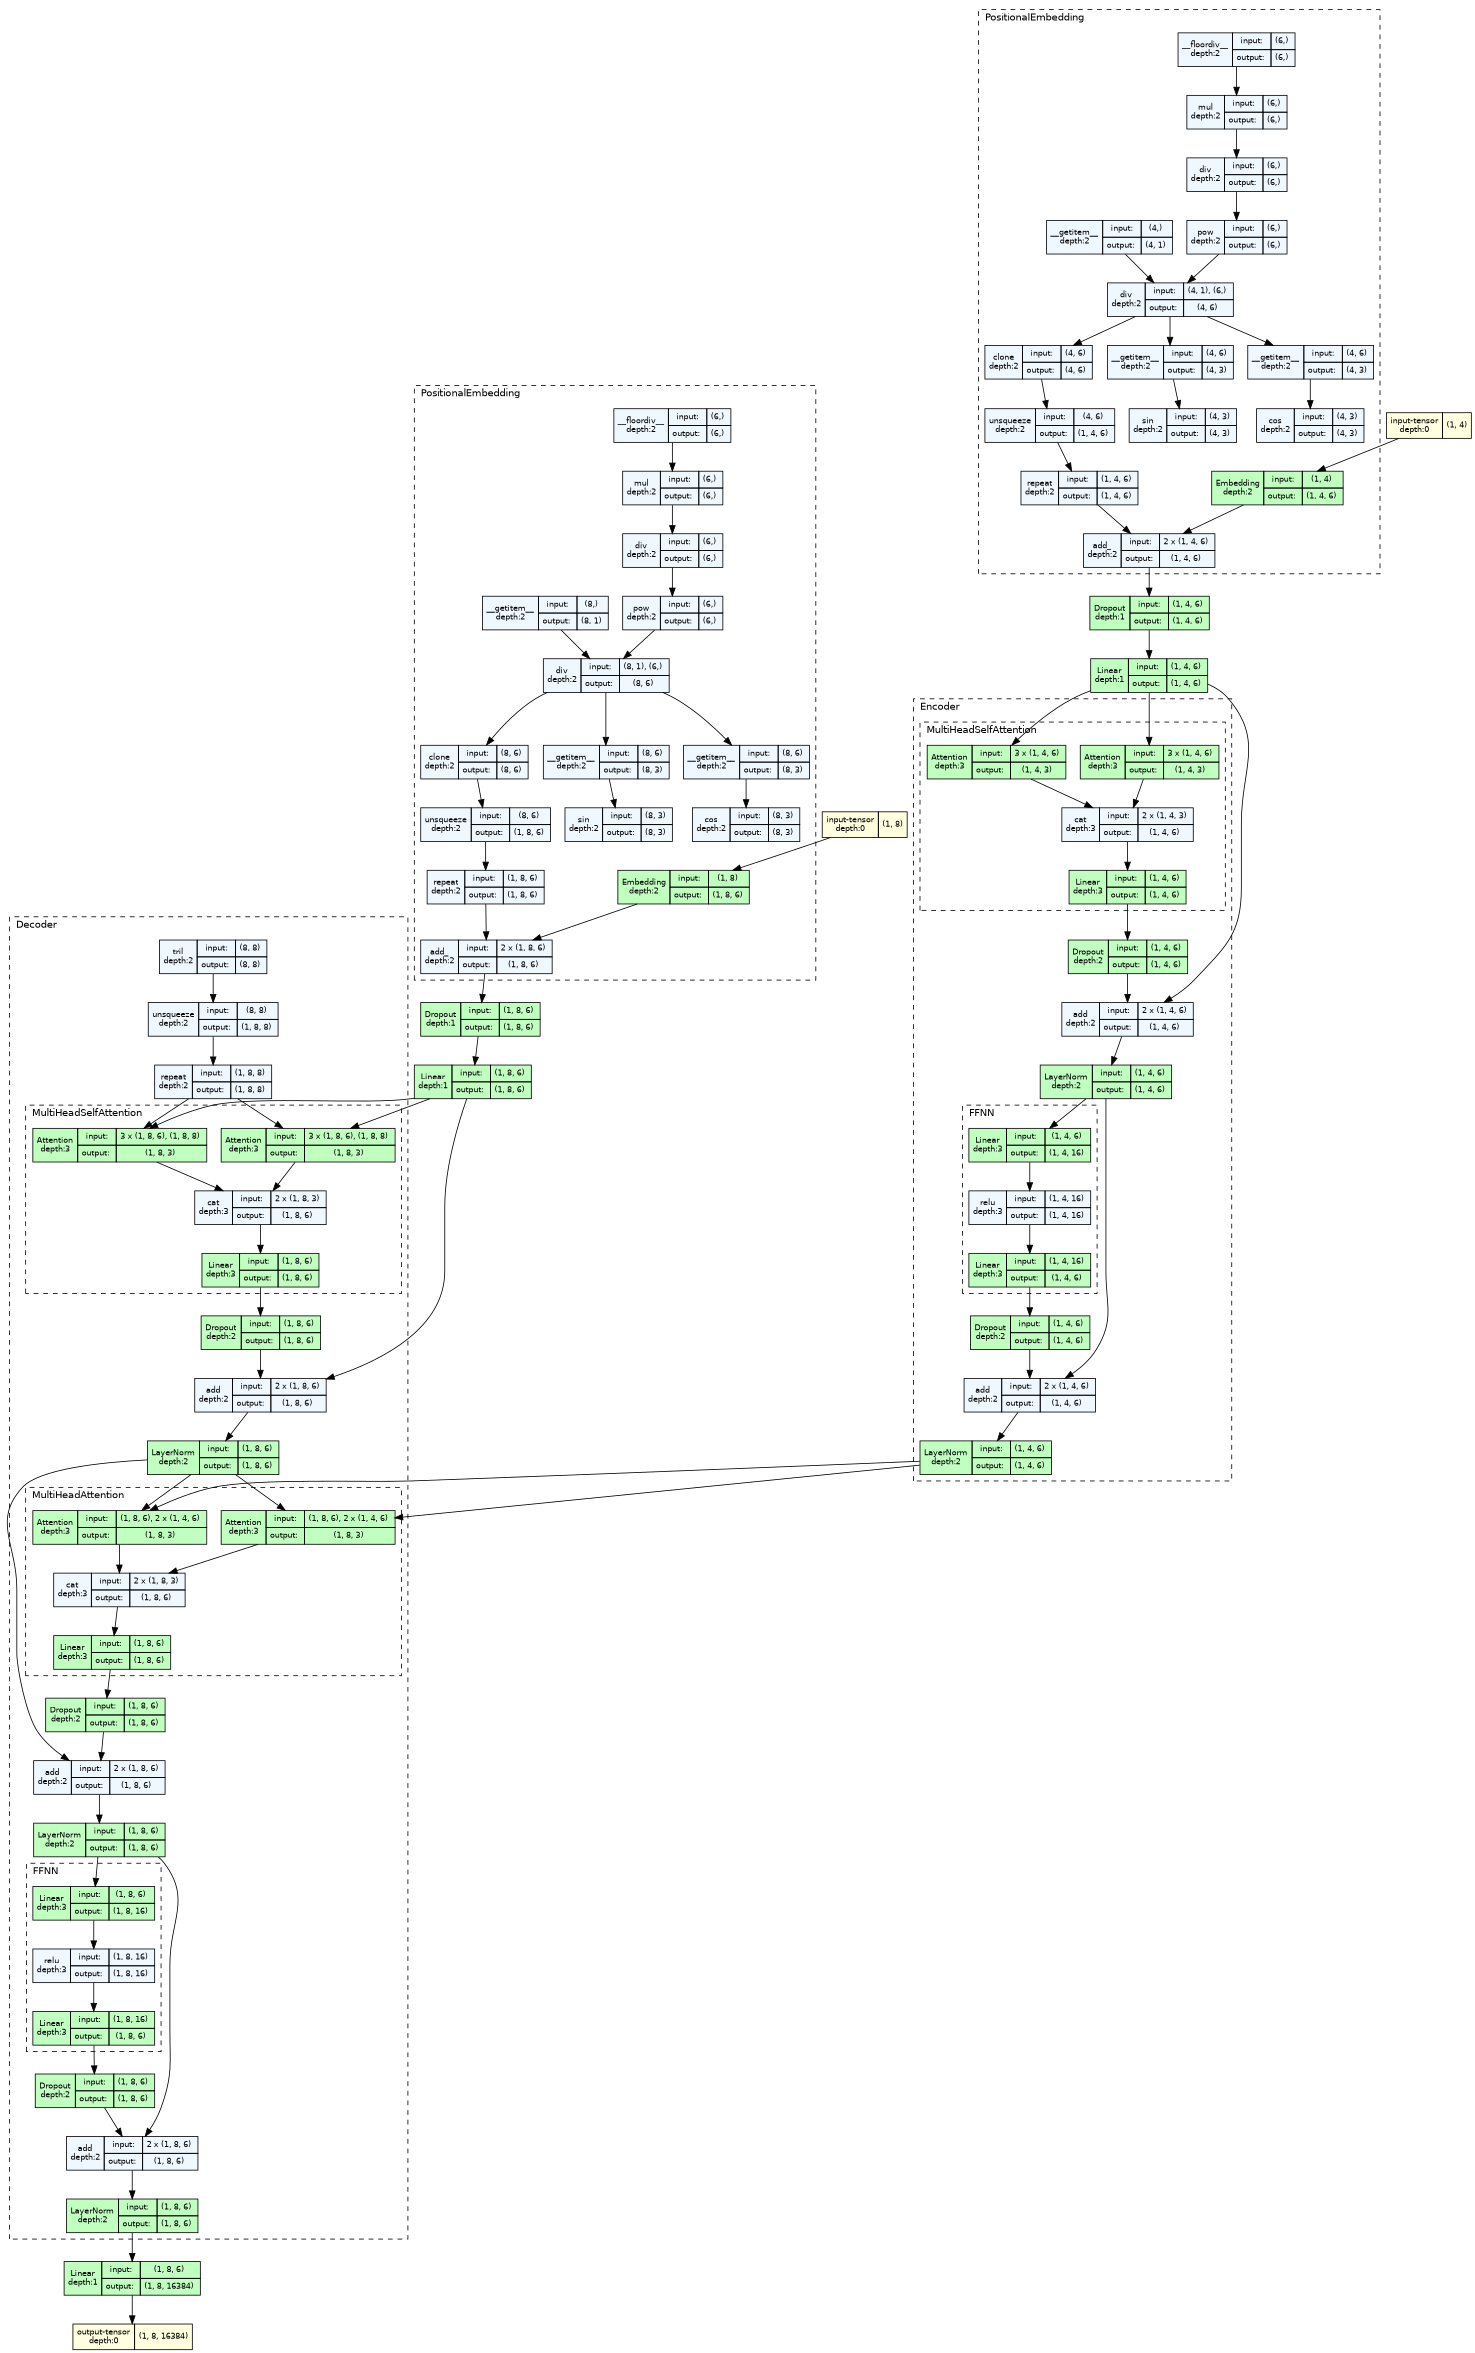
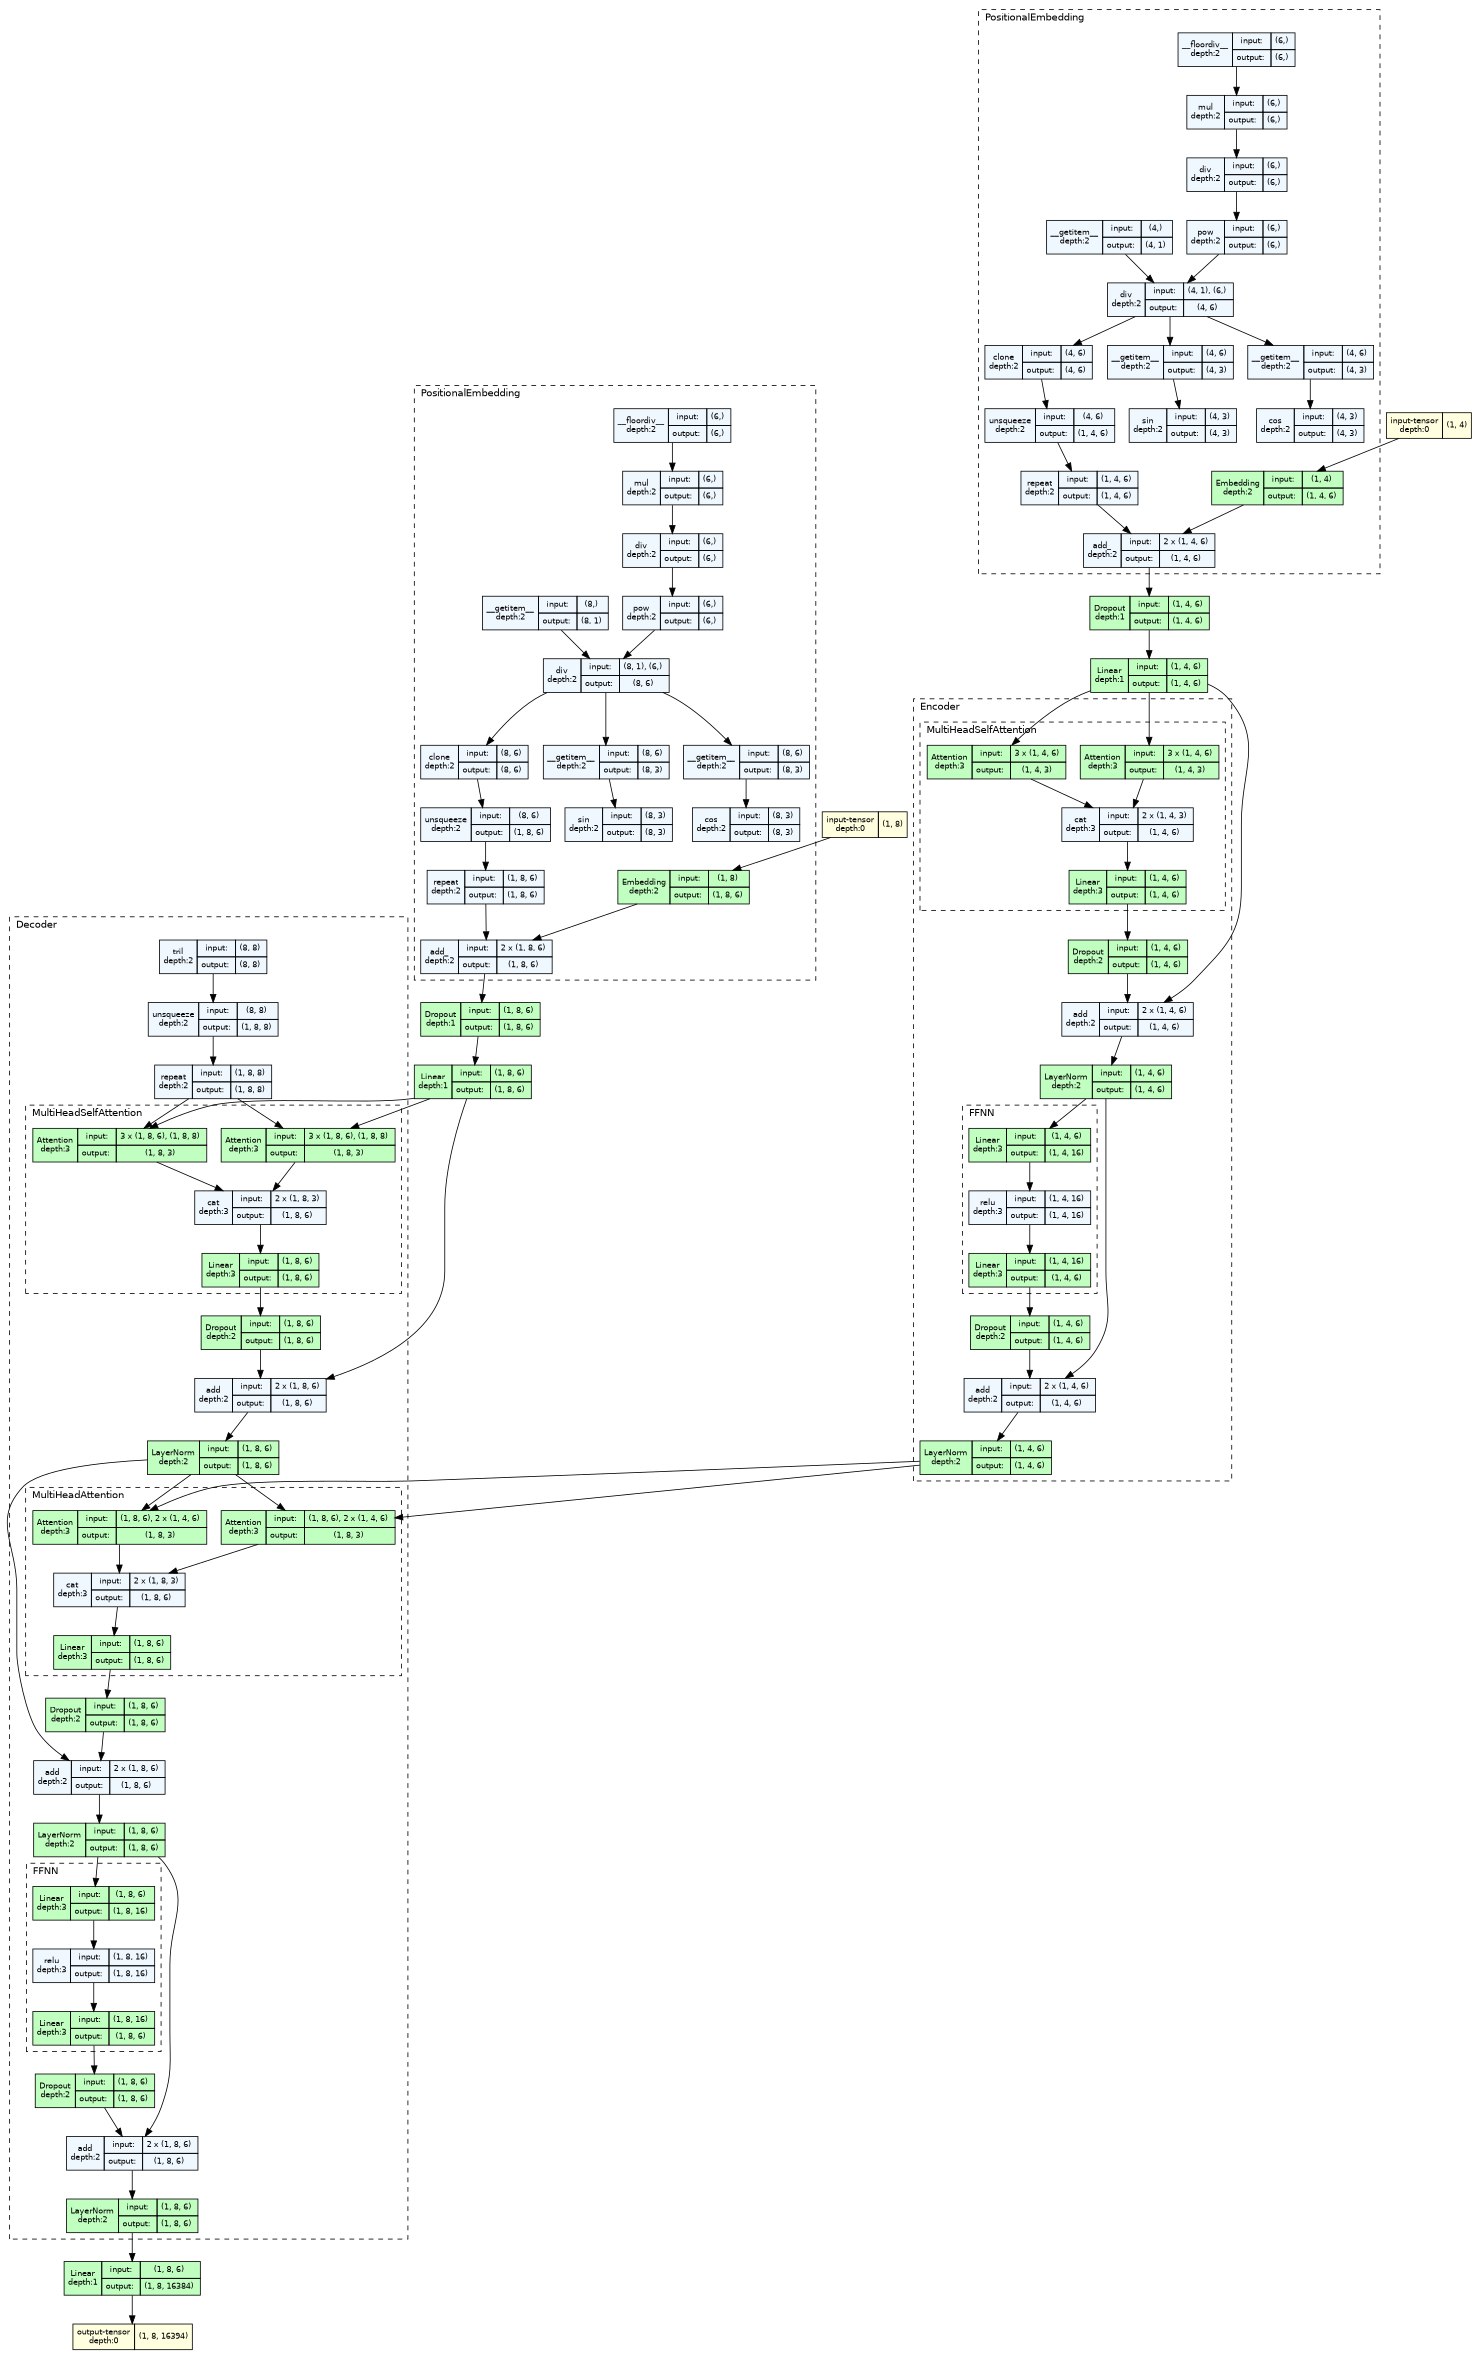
(163, 2336) -> (163, 2336)
